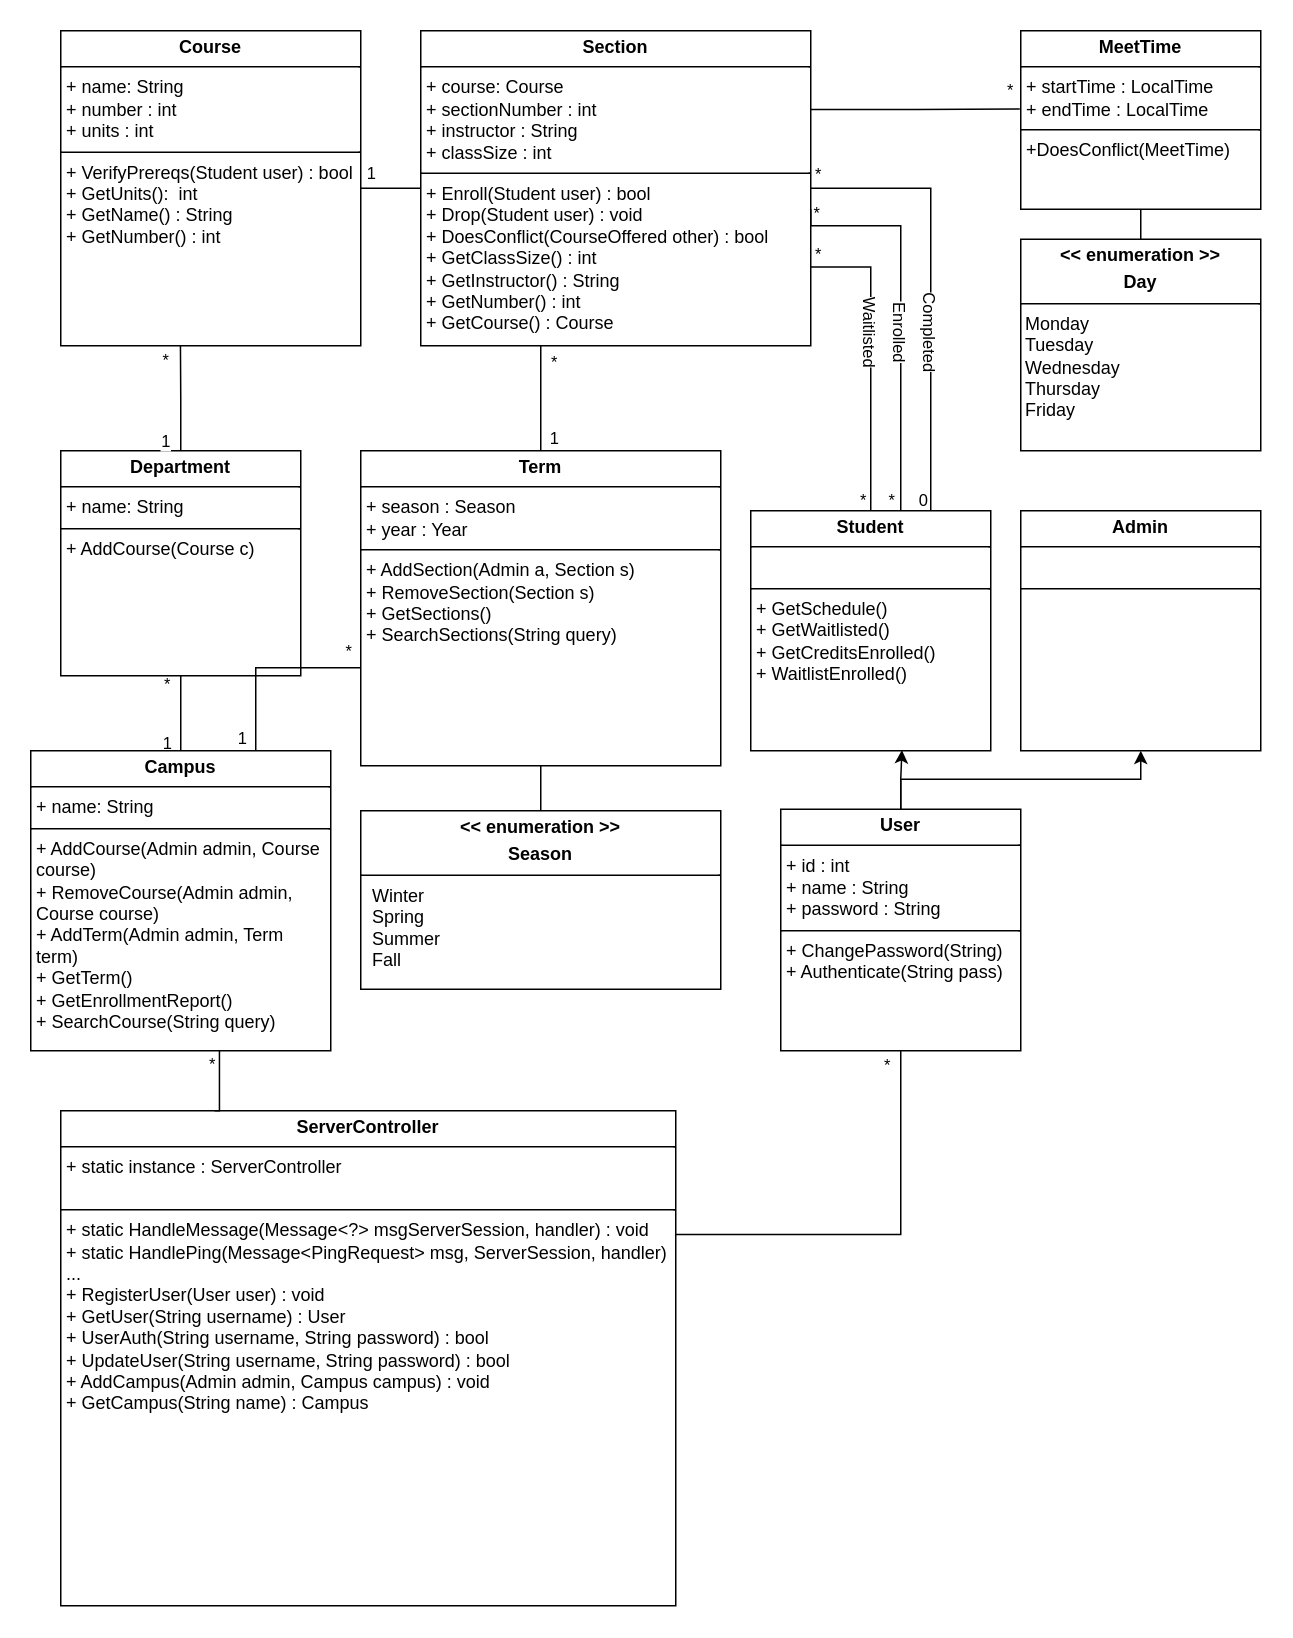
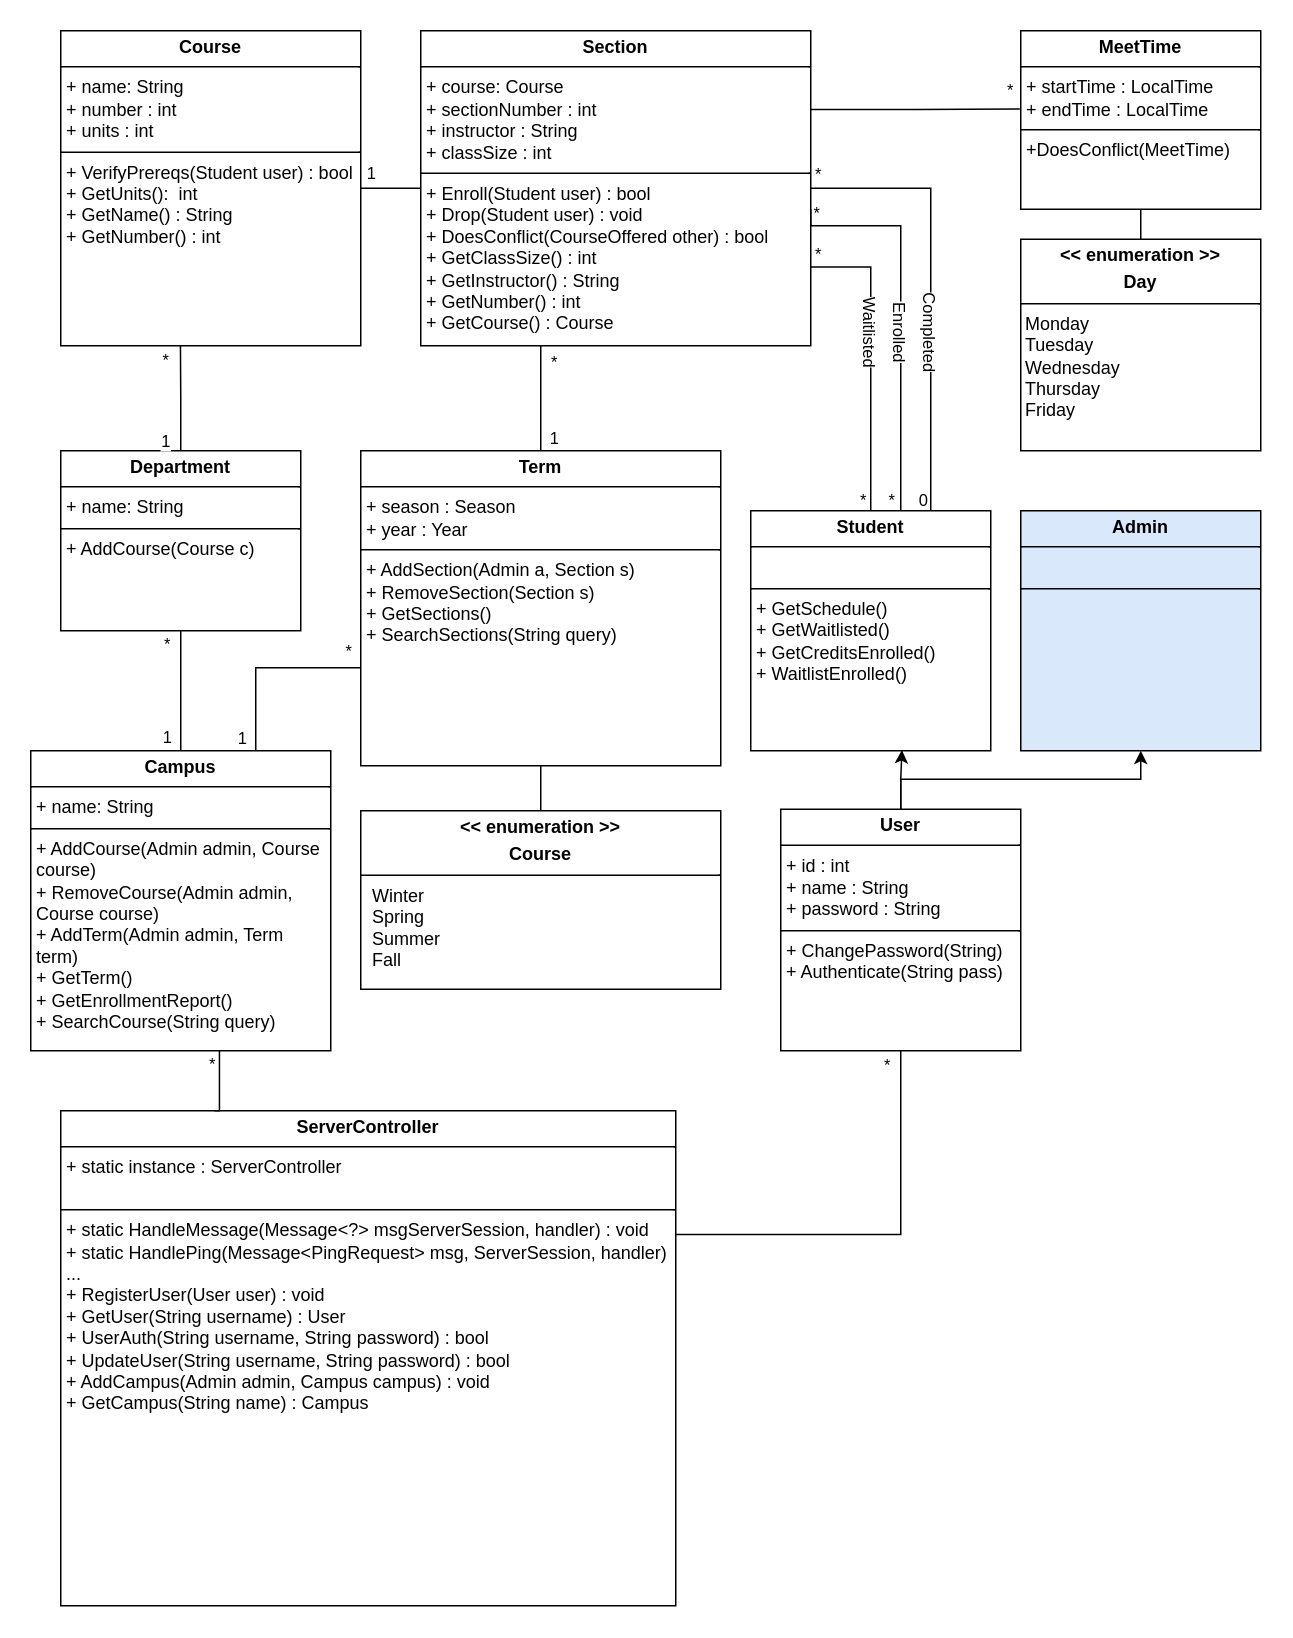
(181, 563) -> (181, 541)
(1141, 631) -> (1141, 631)
(439, 876) -> (439, 876)
